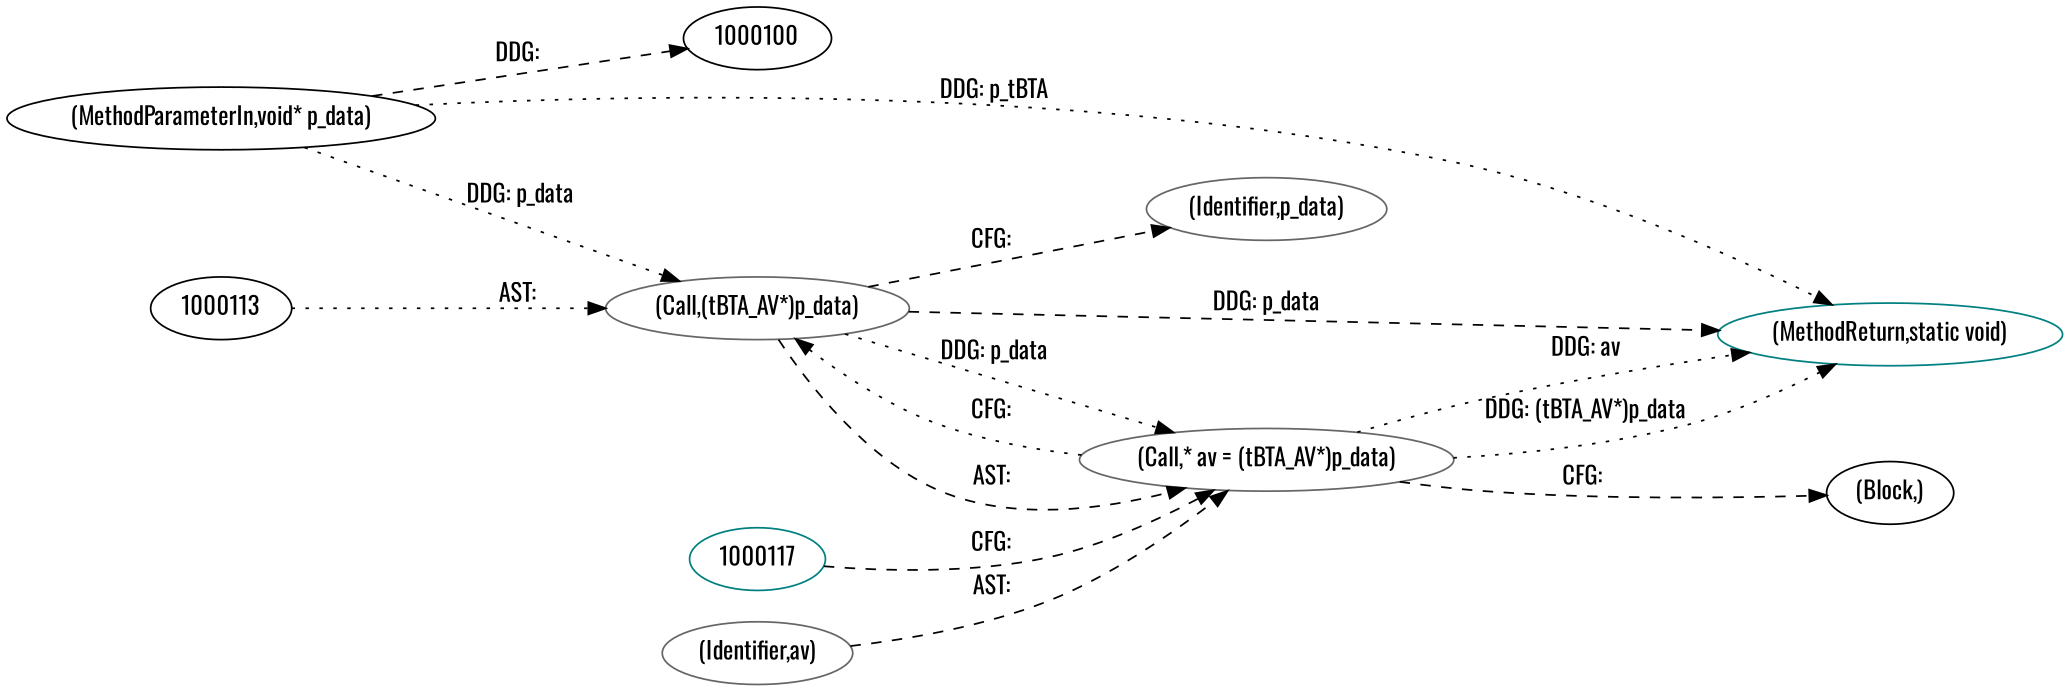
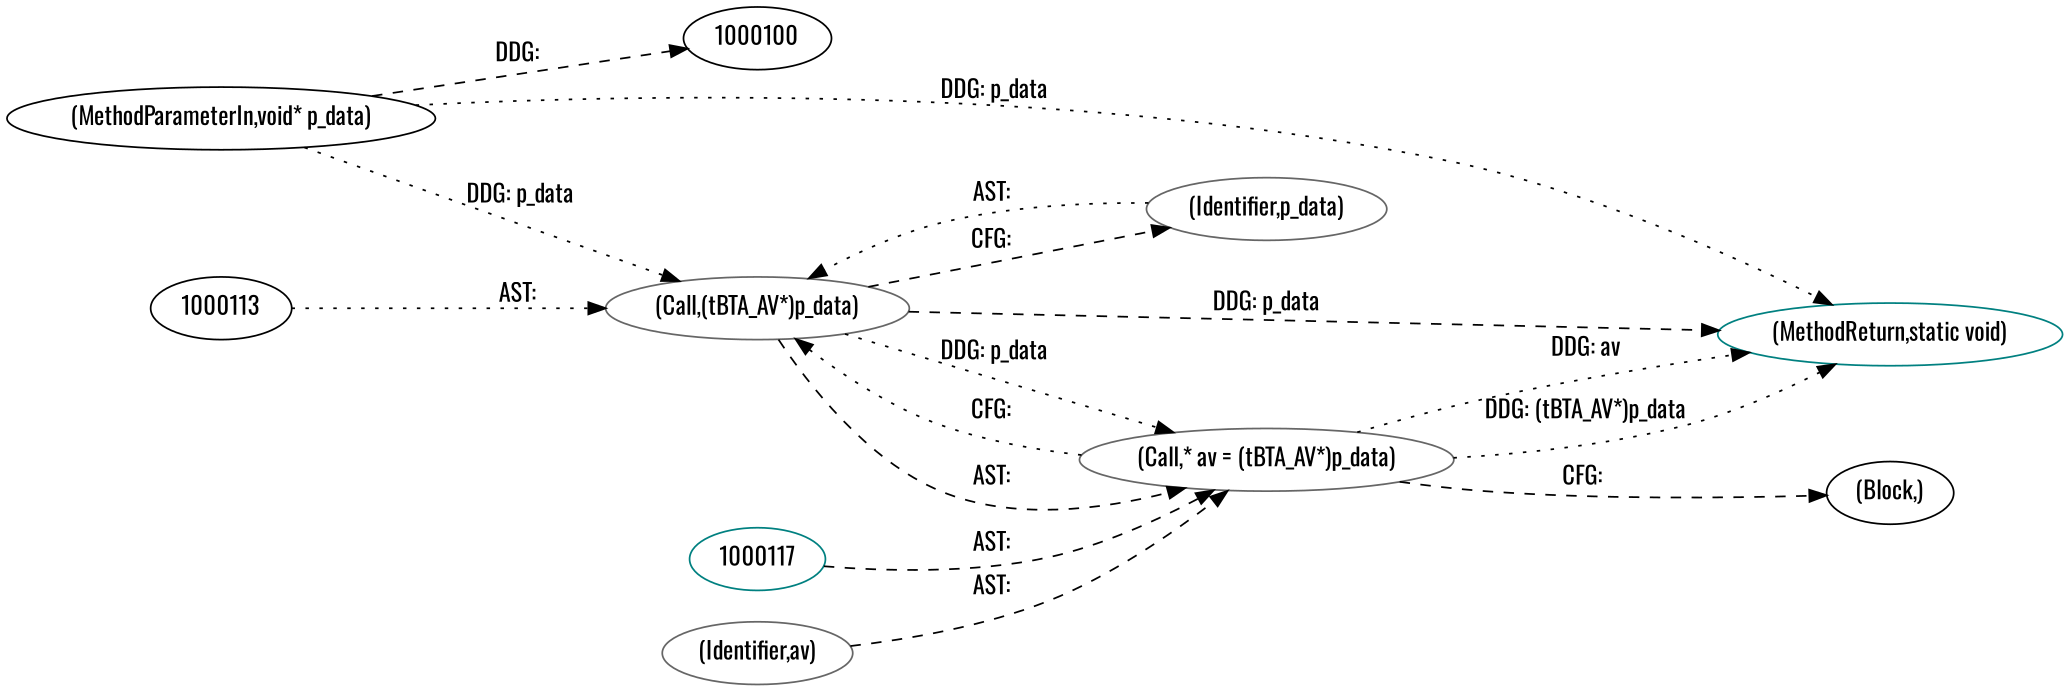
(995, 91) -> (995, 91)
none -> (982, 215)
(995, 544) -> (995, 544)
